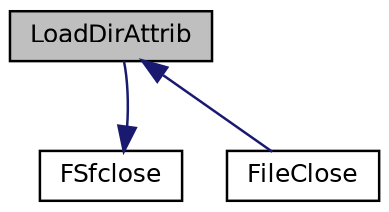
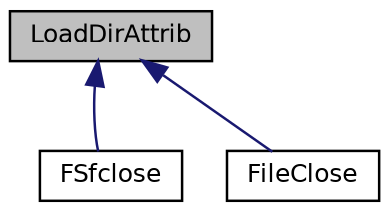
(128, 94) -> (94, 119)
